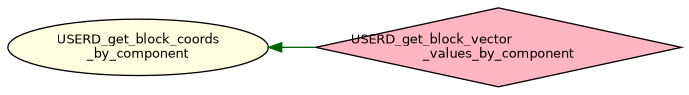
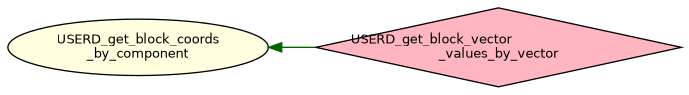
(498, 47) -> (498, 47)
